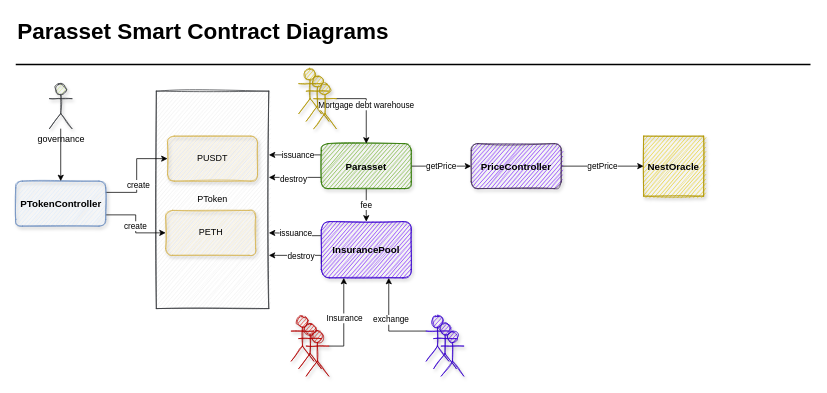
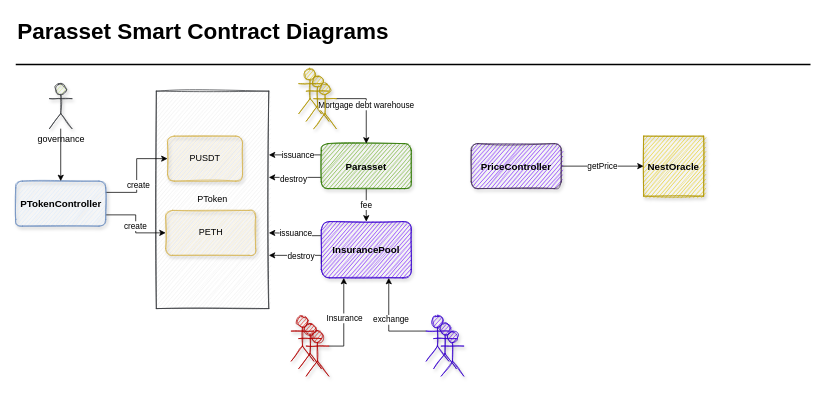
(213, 159) -> (205, 159)
(446, 166) -> none
